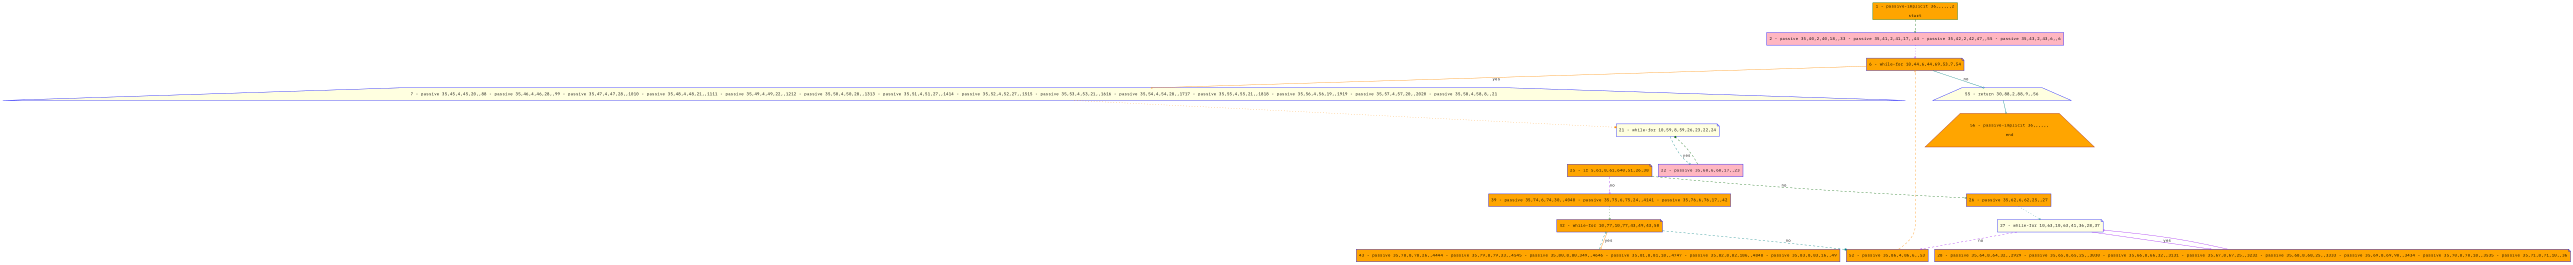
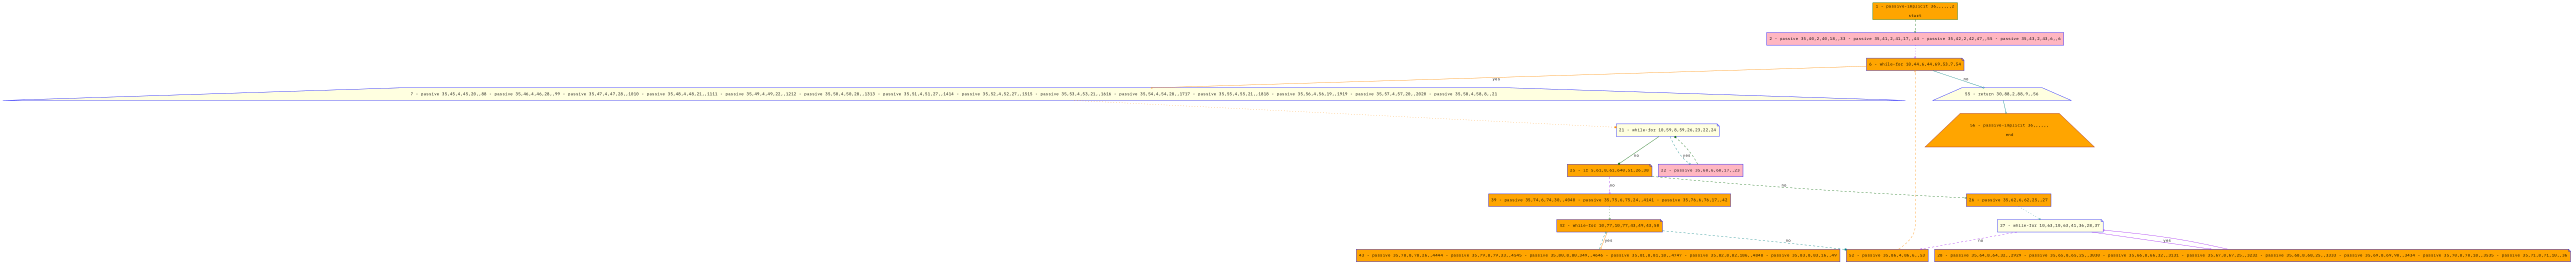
none -> (1639, 150)
